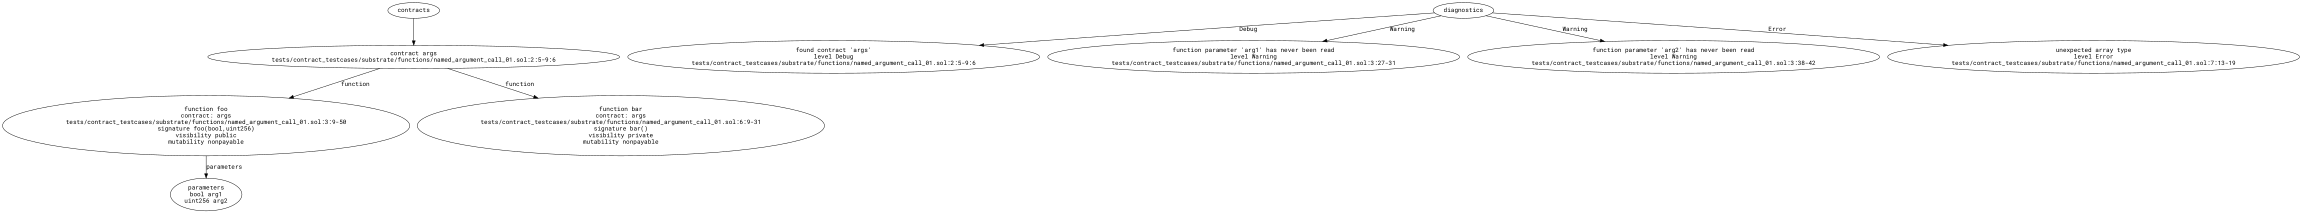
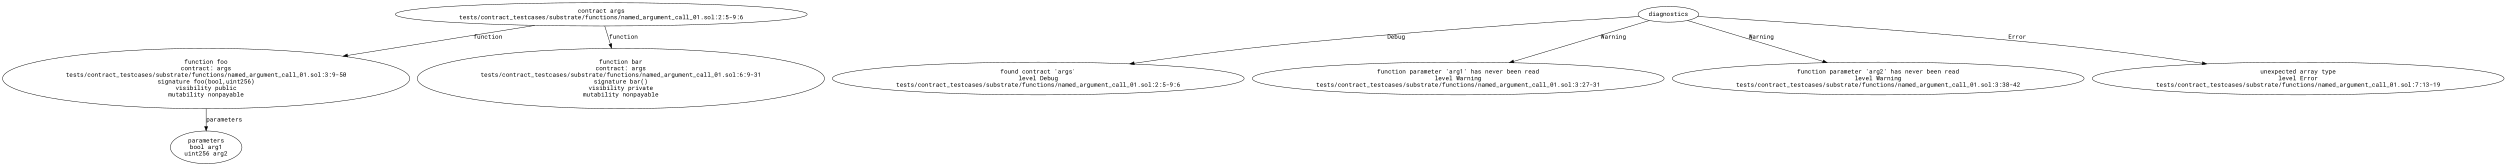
(414, 10) -> none
